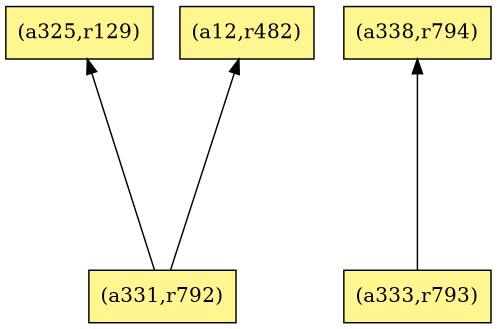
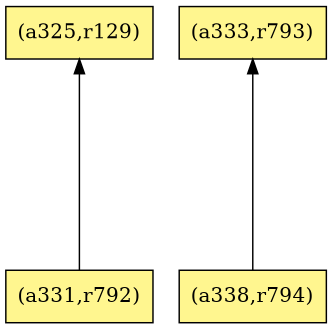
(247, 33) -> none
(417, 172) -> (253, 172)
